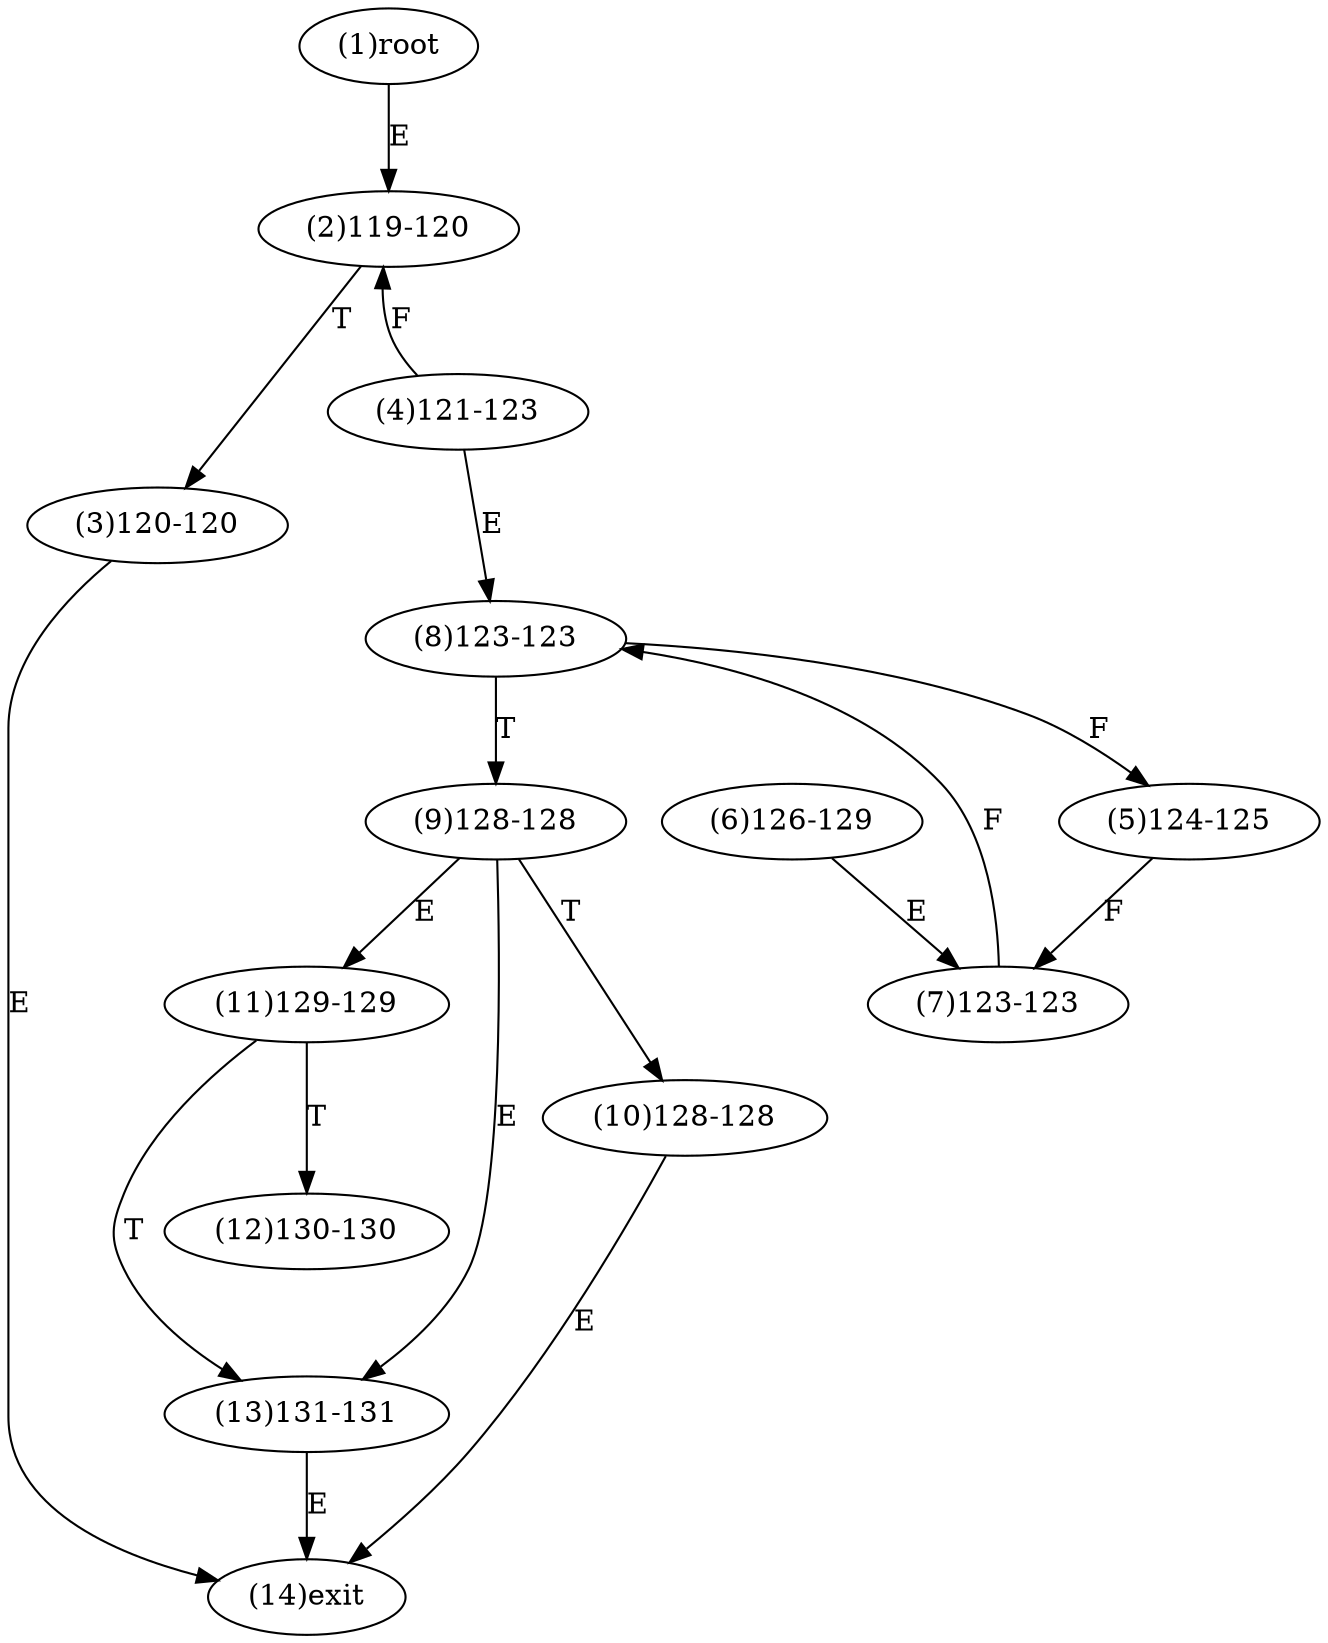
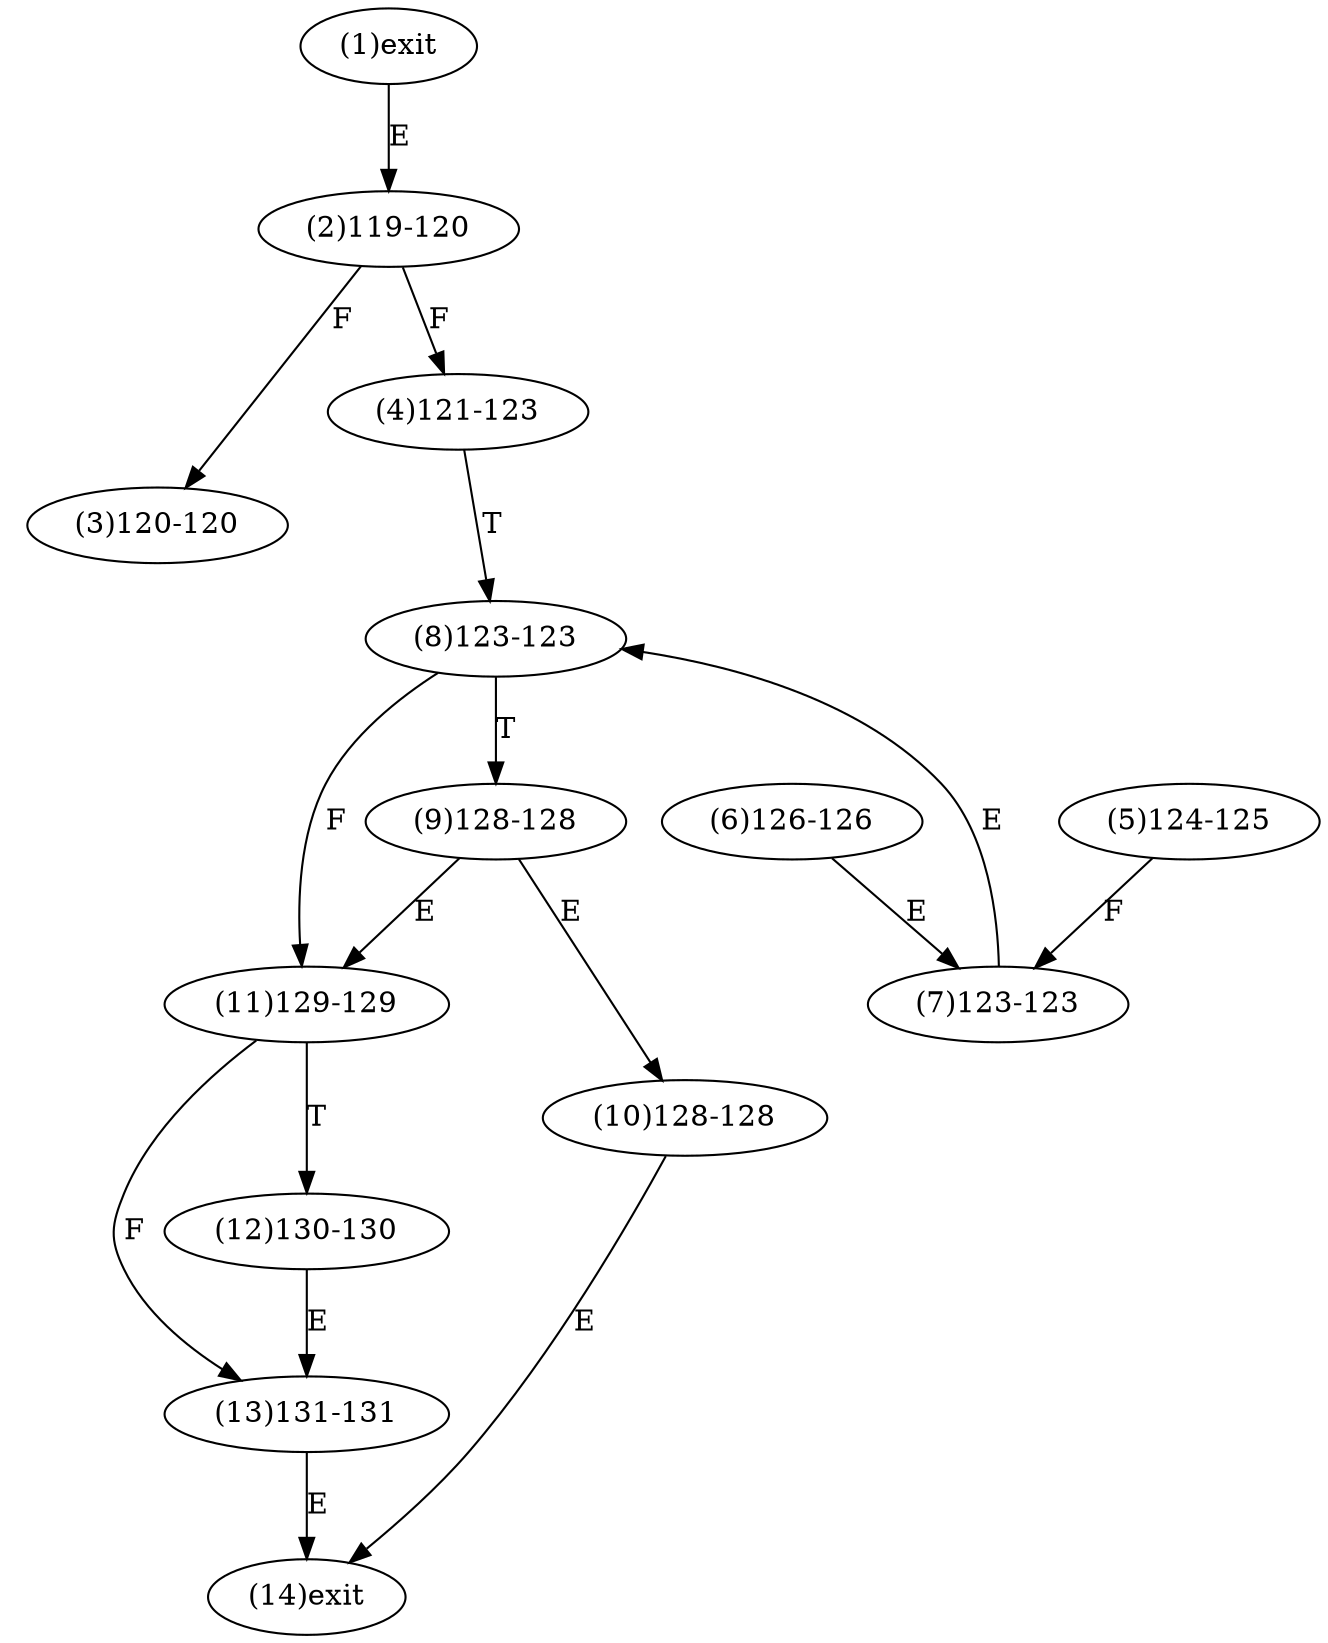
(389, 46) -> (389, 46)
(343, 320) -> (343, 320)
(391, 336) -> (420, 310)
(493, 525) -> (493, 525)
(887, 675) -> (325, 786)
(792, 822) -> (792, 822)
(993, 822) -> (993, 822)
(572, 913) -> (572, 913)
(8, 1104) -> none
(494, 1132) -> (307, 1312)
(134, 1231) -> (134, 1231)
